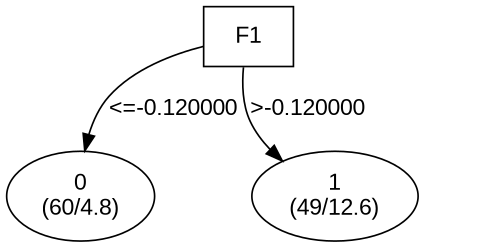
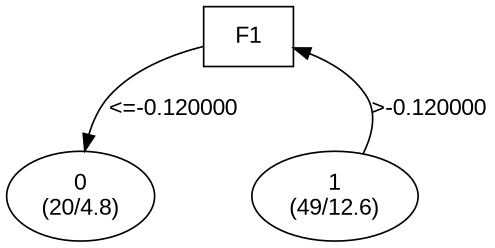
(247, 112) -> (363, 91)
(81, 196) -> (81, 196)
